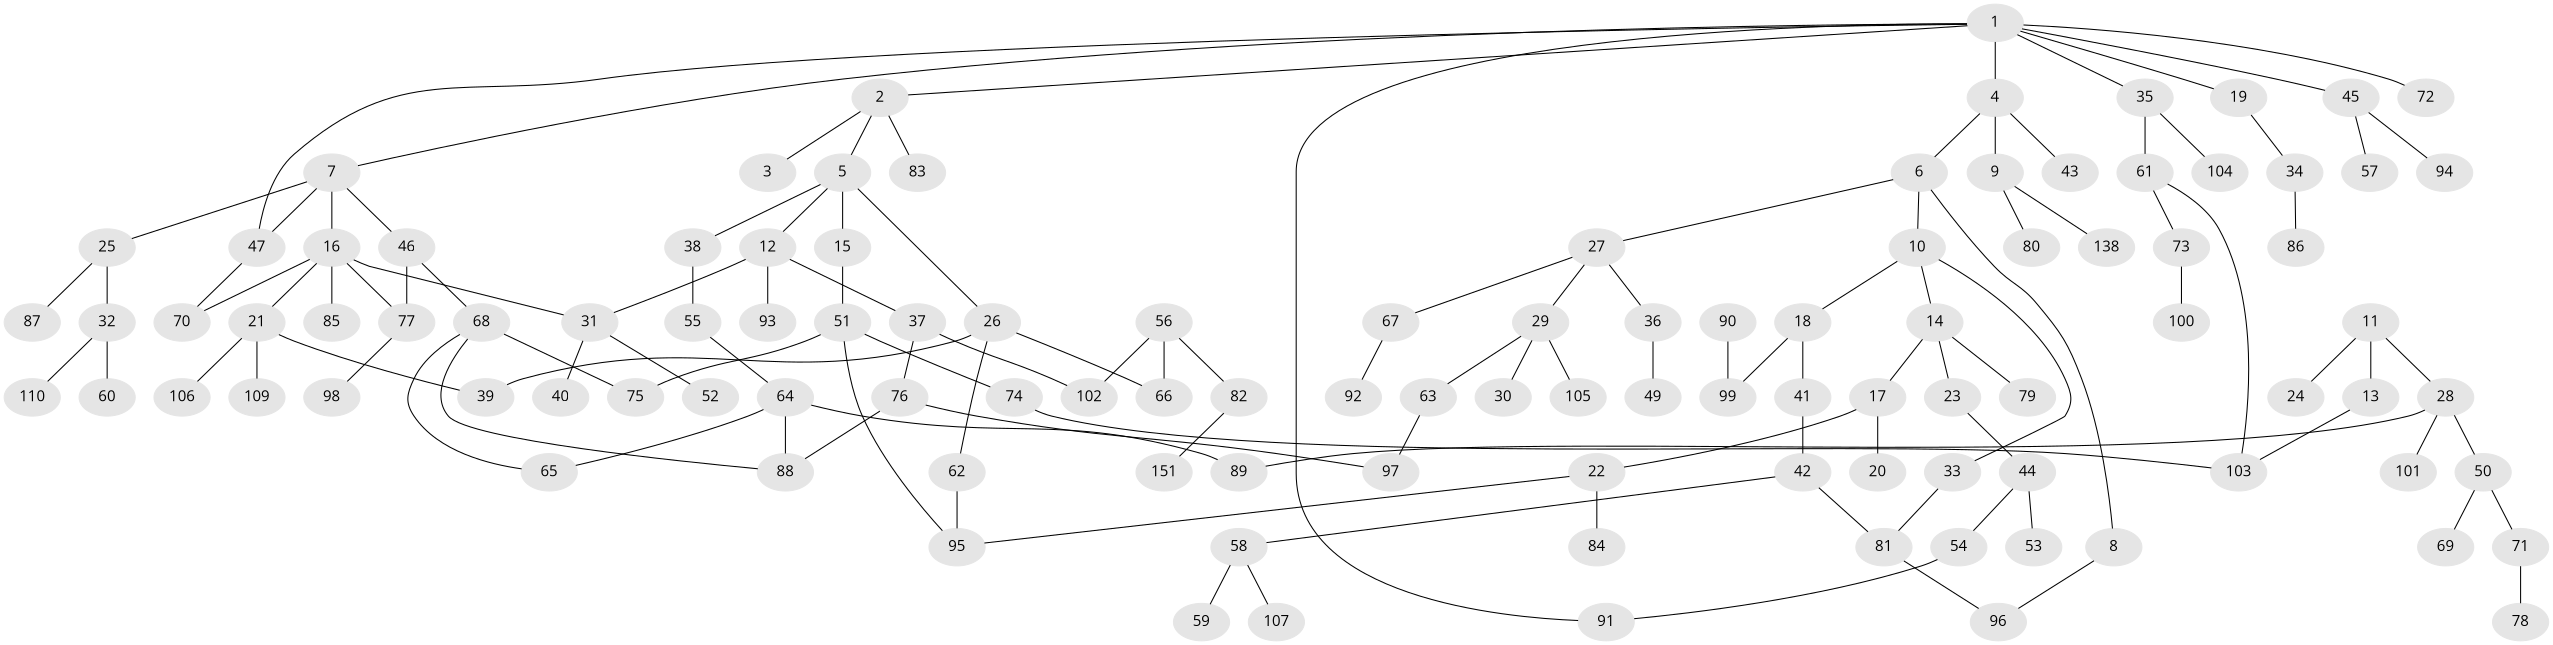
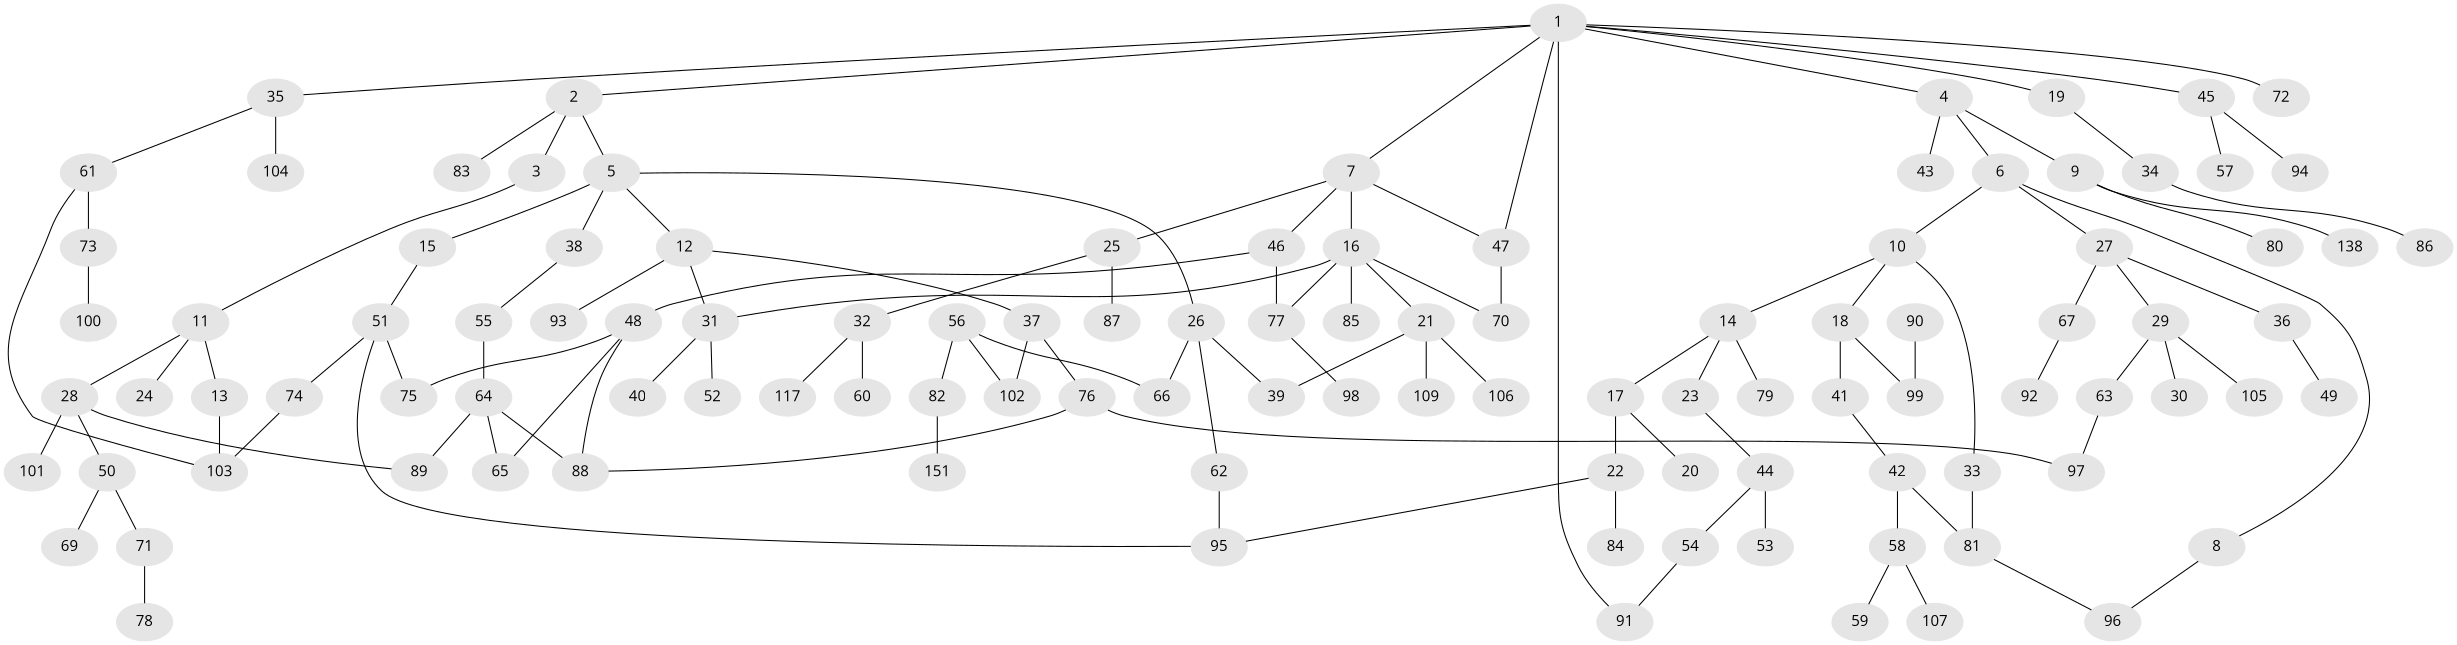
none -> (365, 240)
(482, 322) -> (634, 322)
(32, 397) -> (787, 397)
